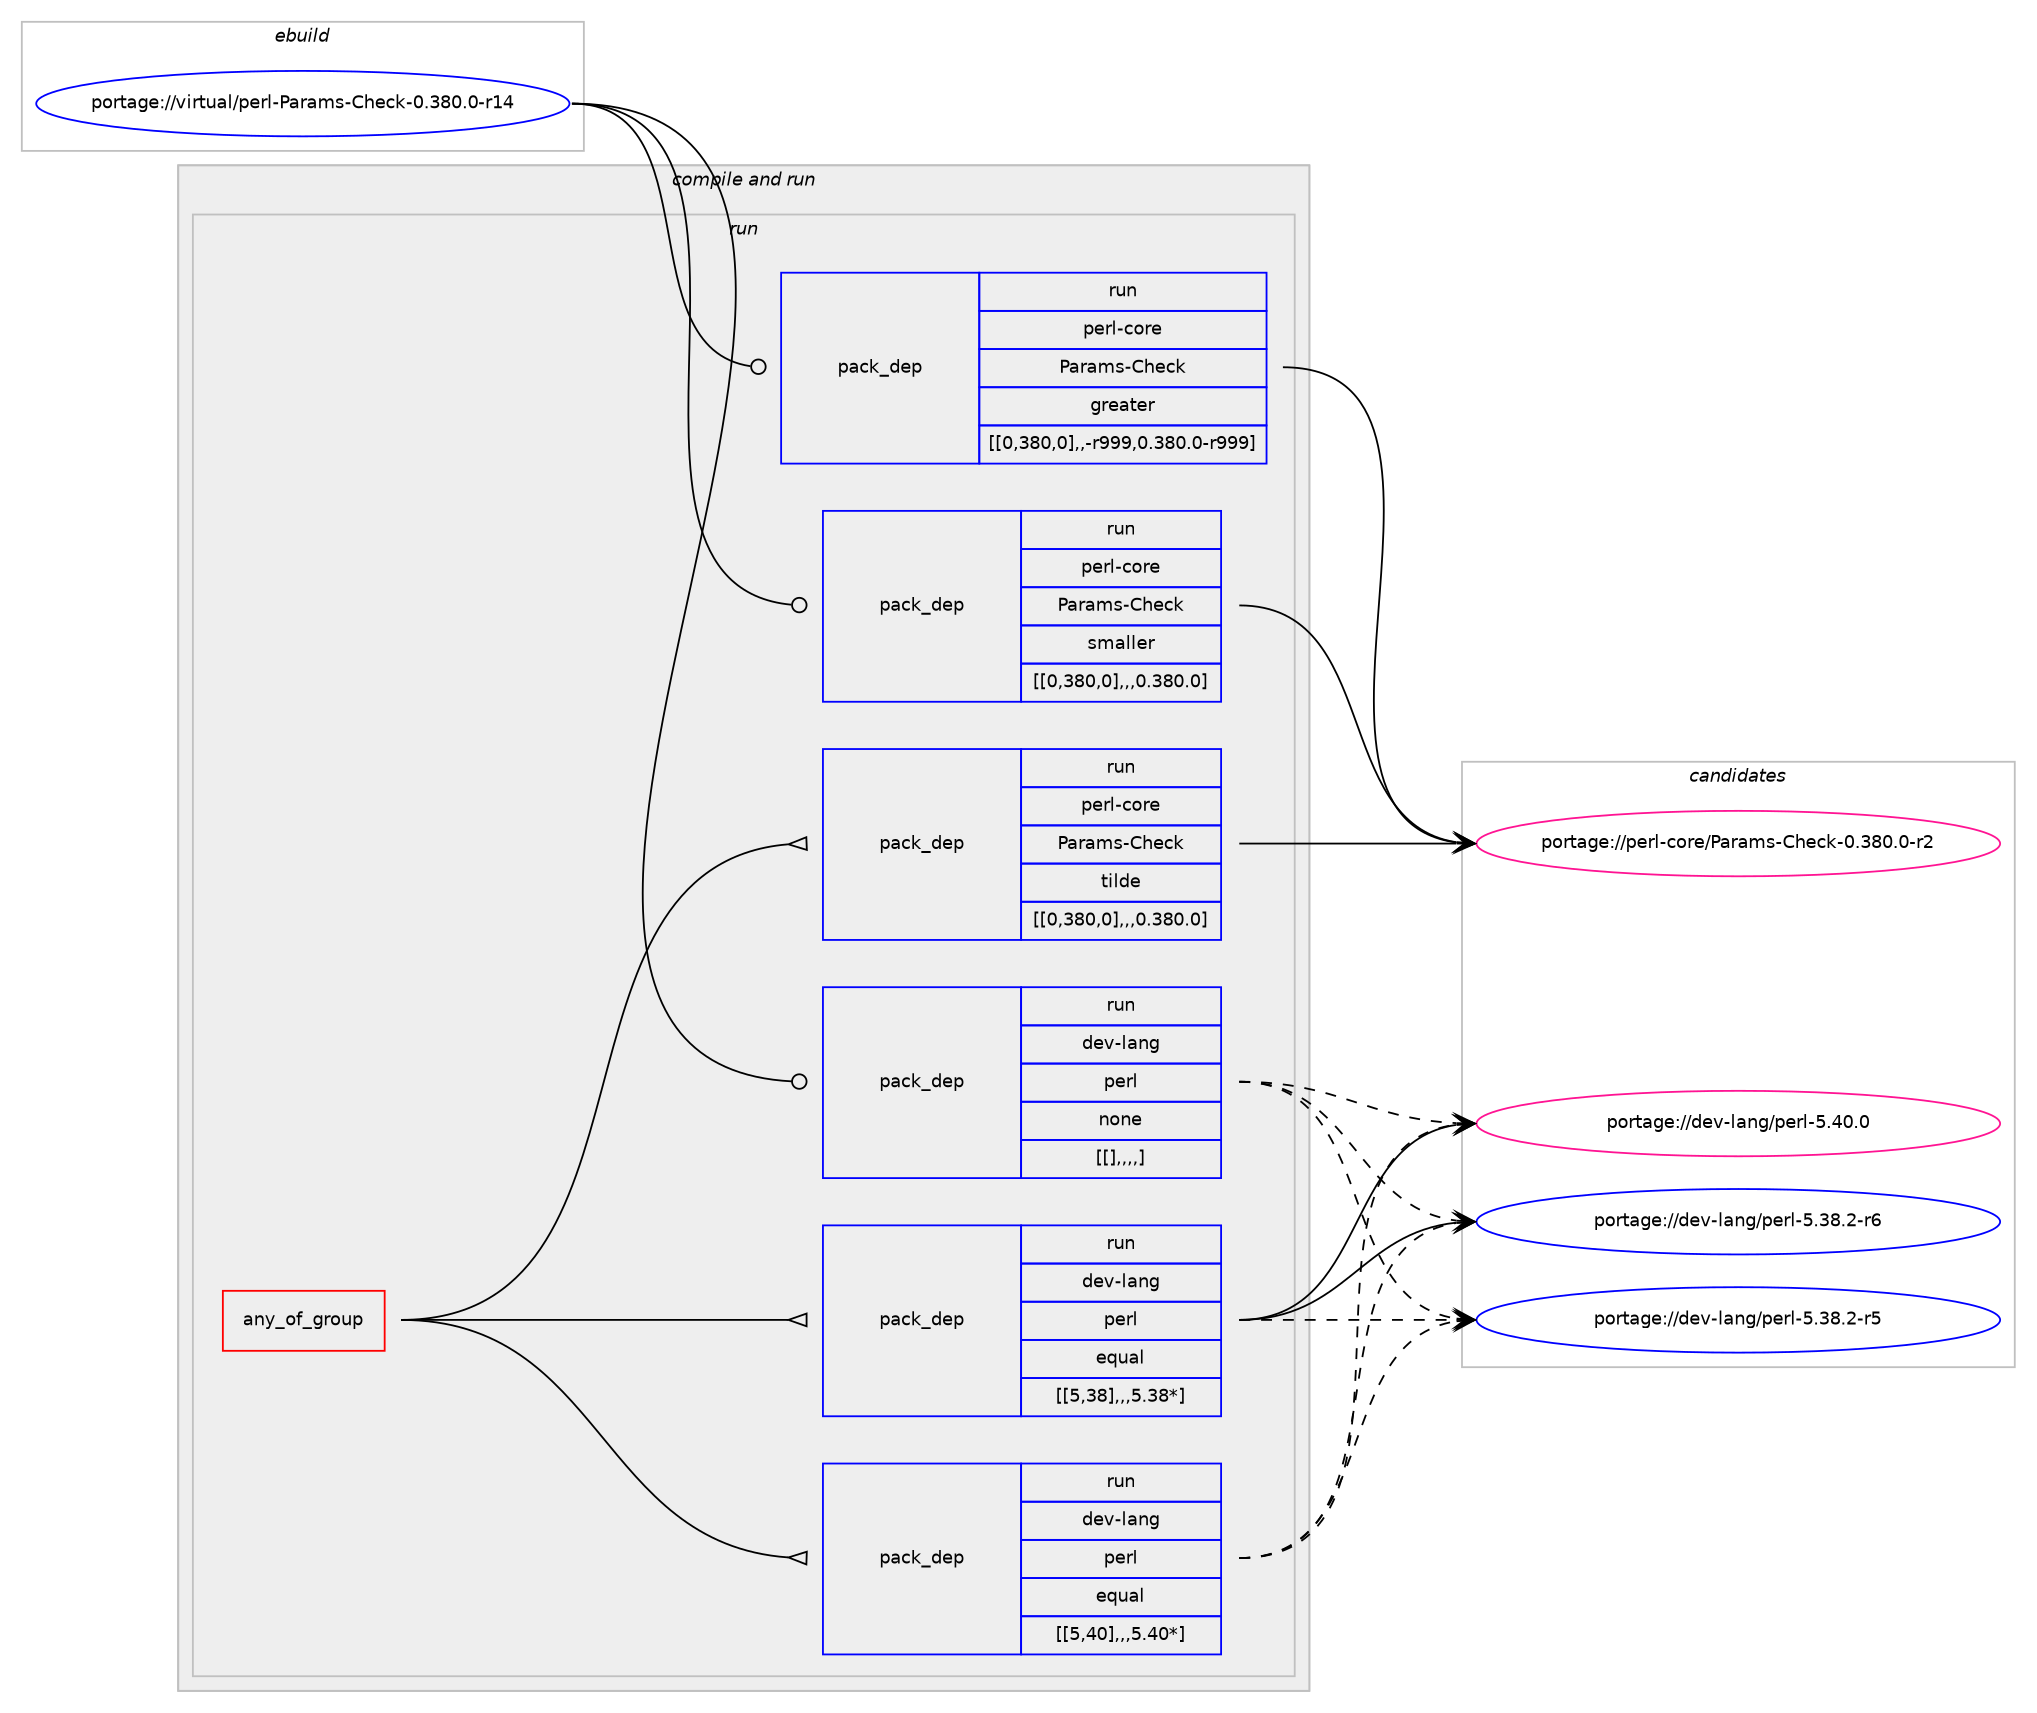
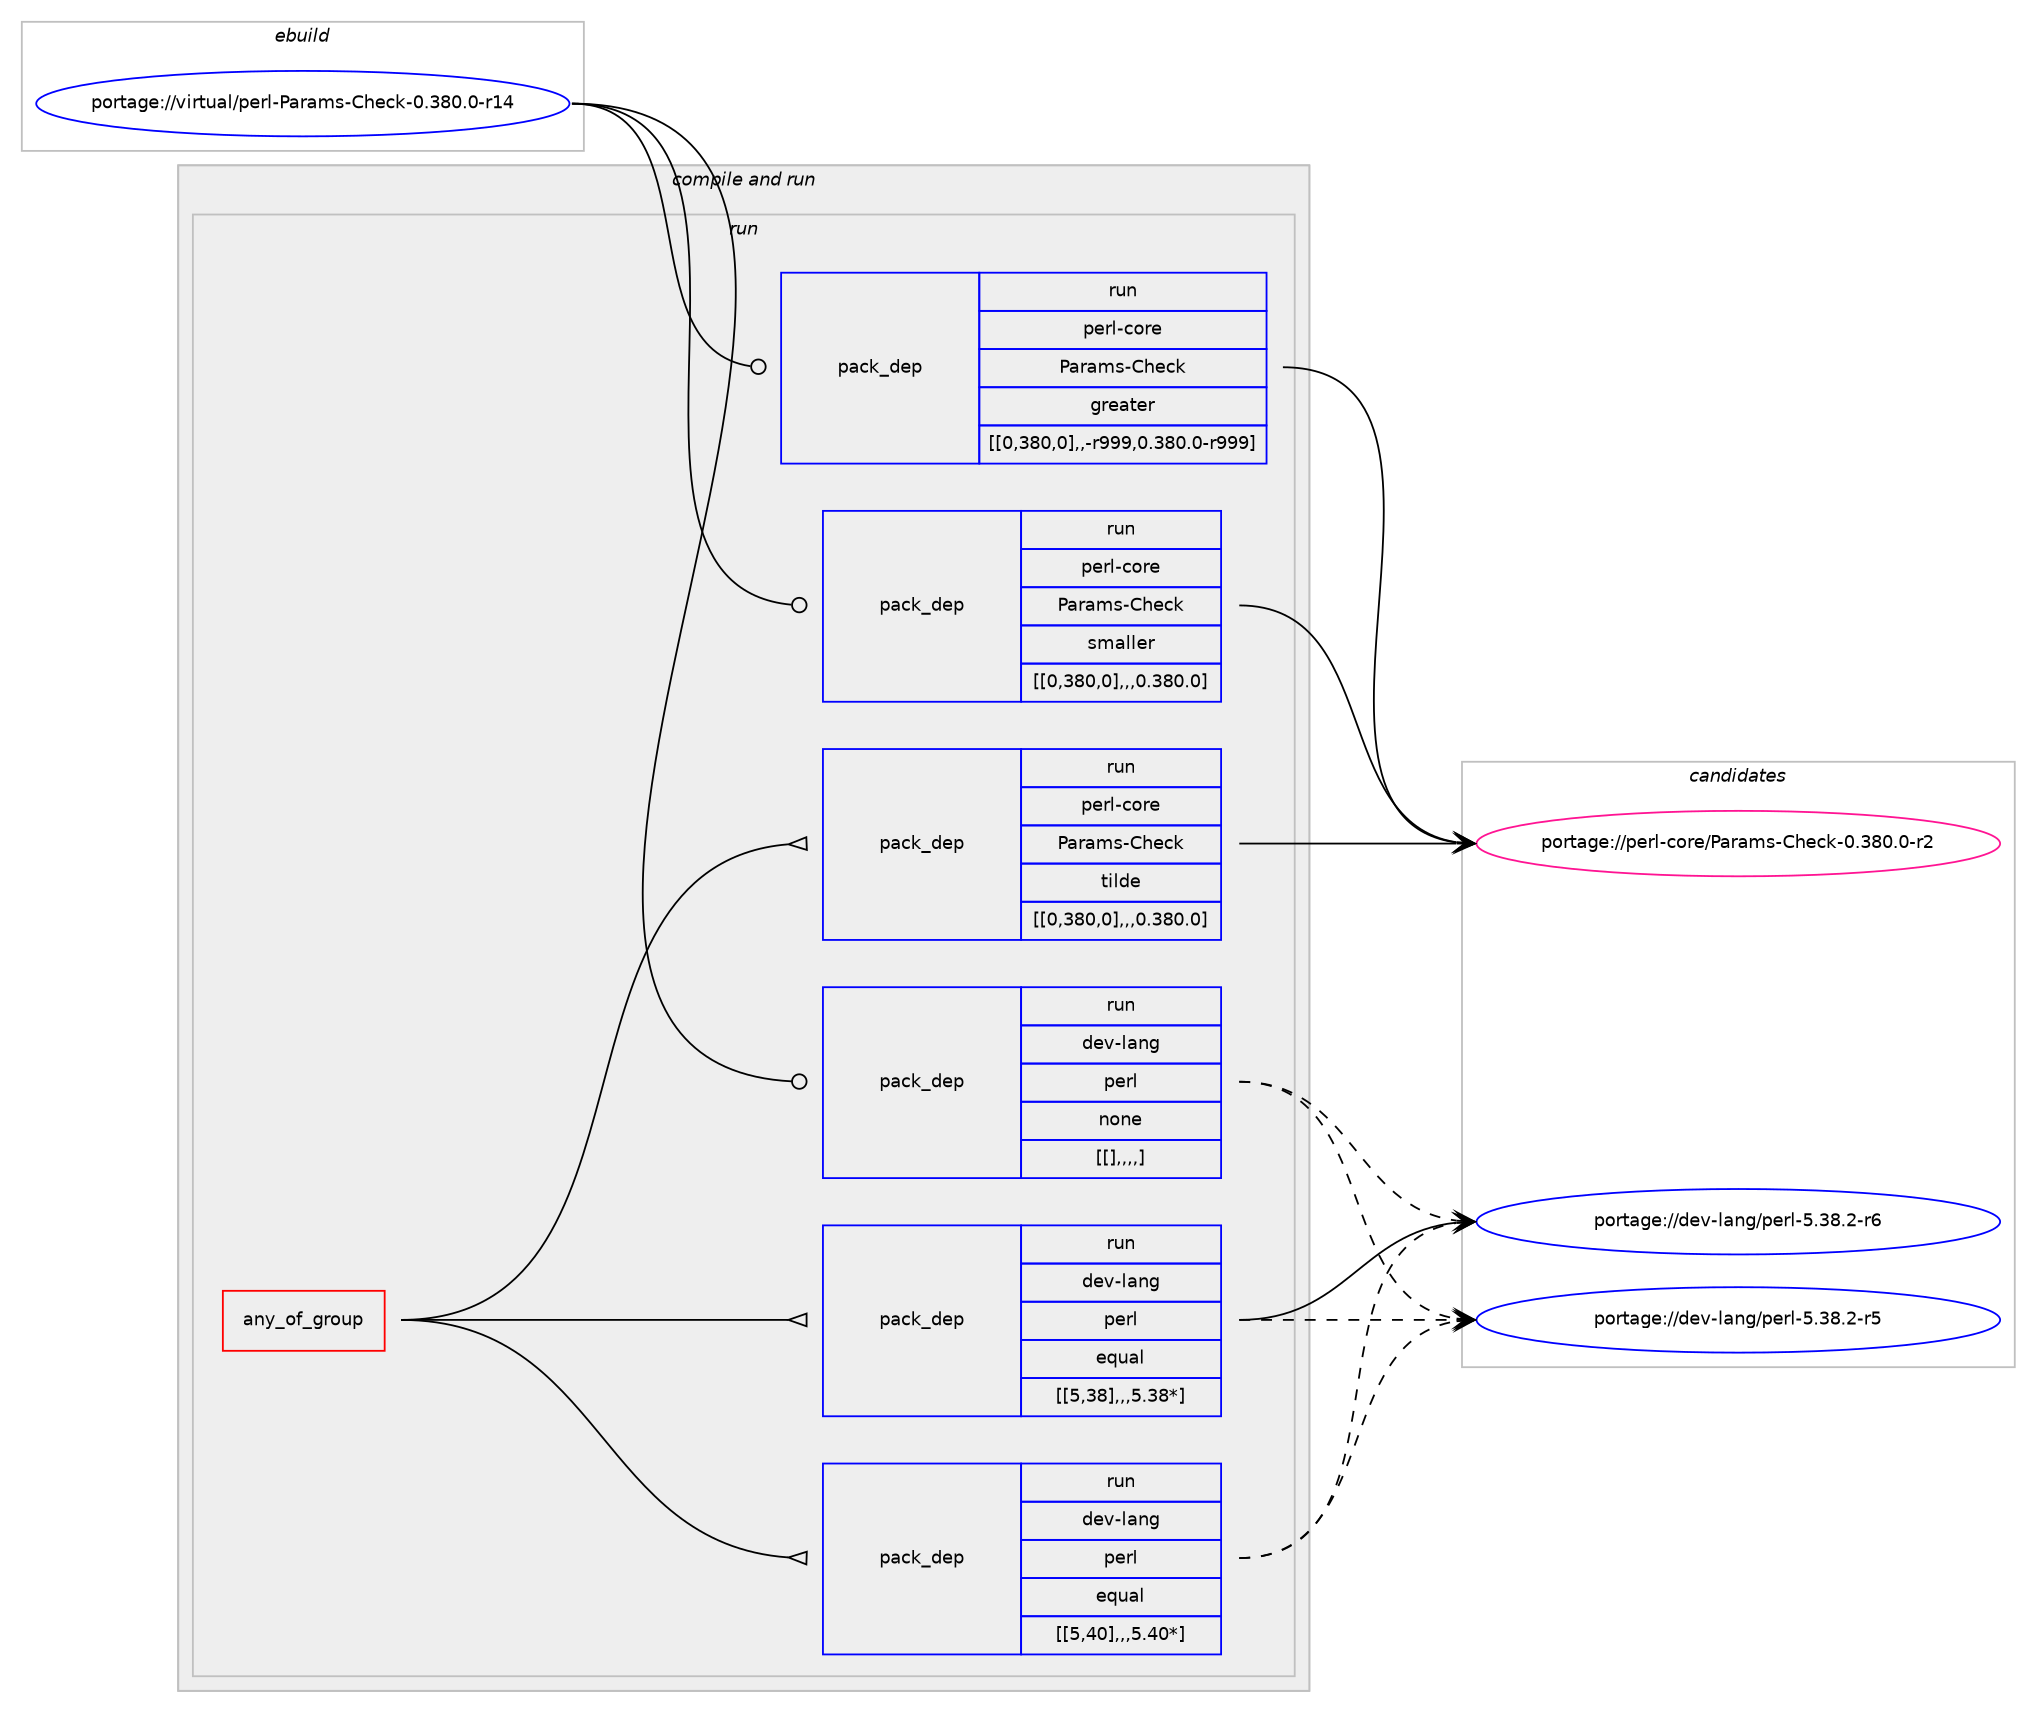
(1738, 1124) -> none
